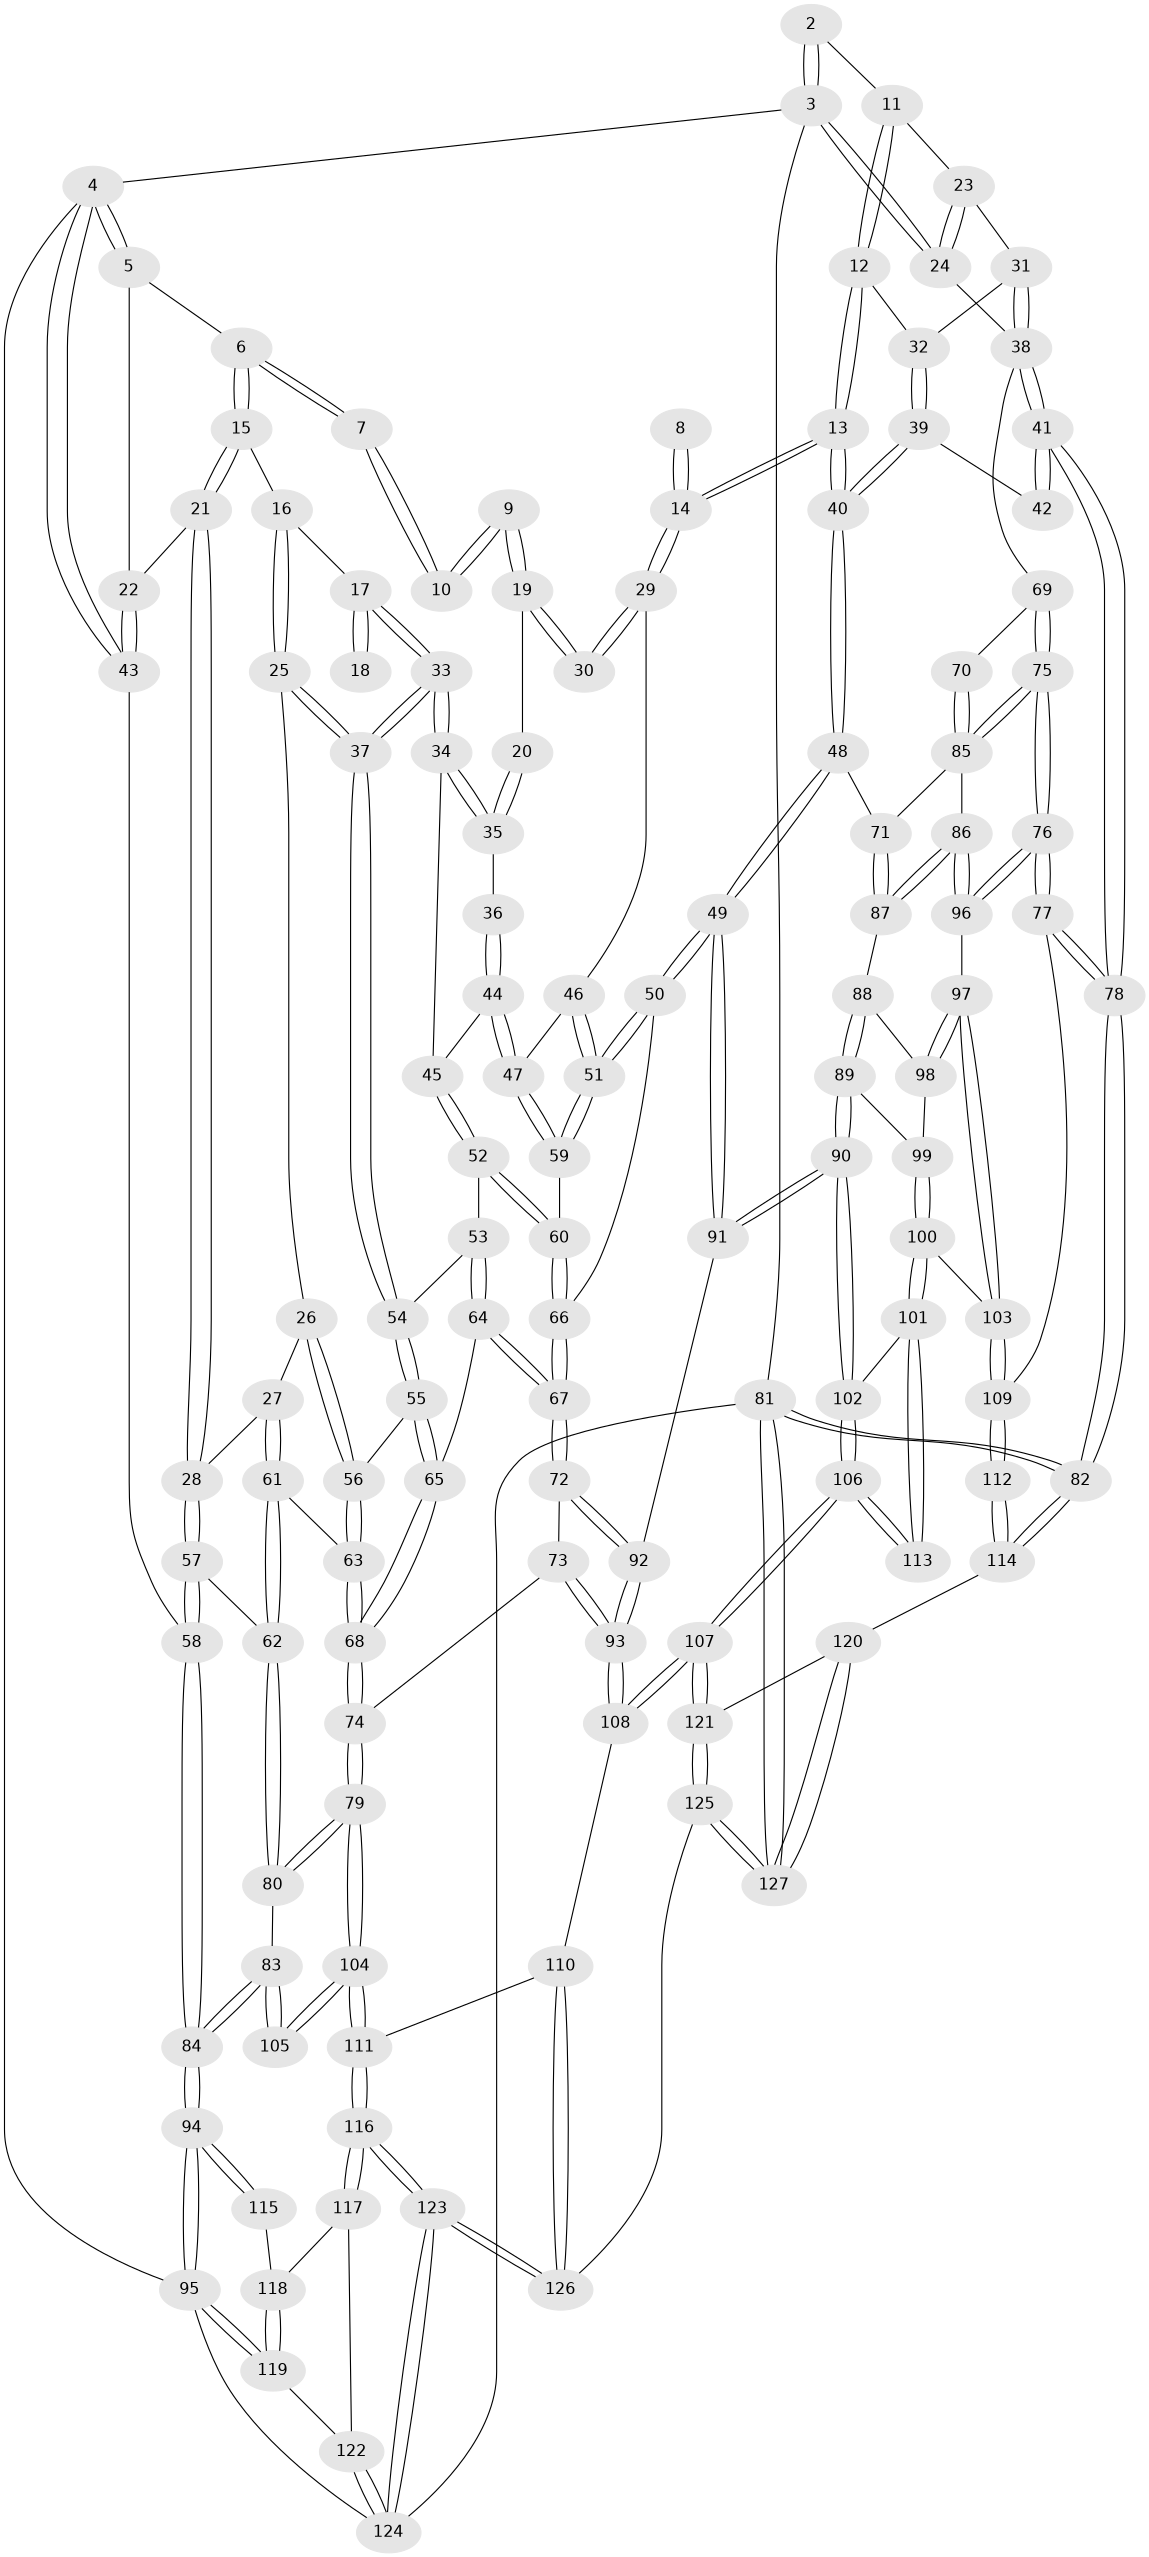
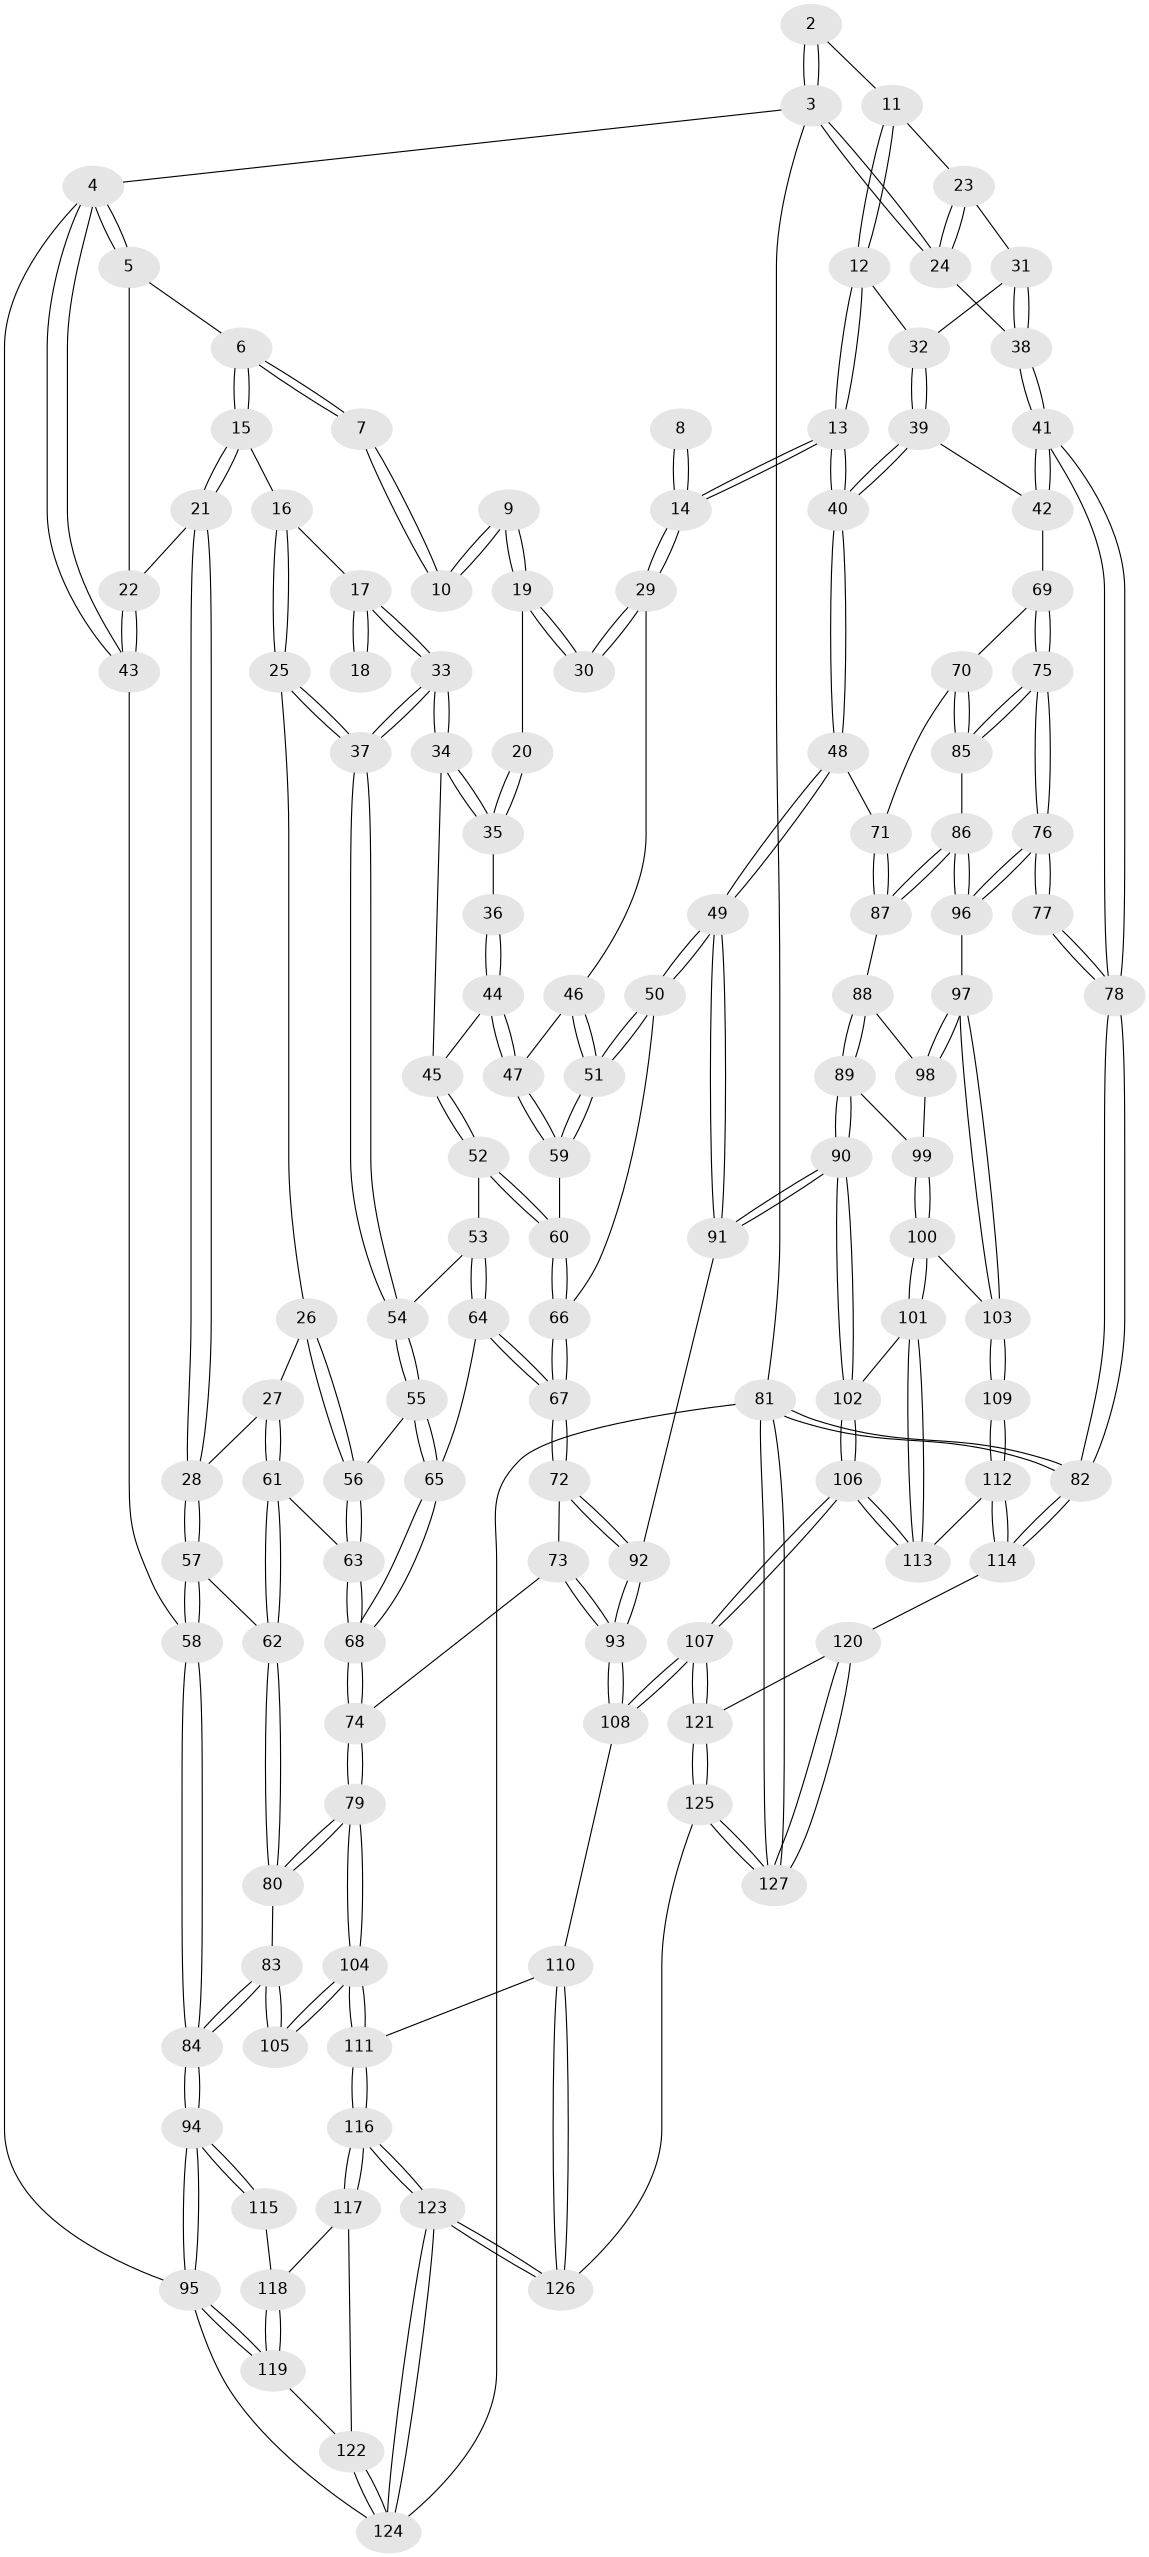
(993, 468) -> (1043, 551)
(921, 793) -> (913, 750)
(1067, 1163) -> none
none -> (958, 1521)
